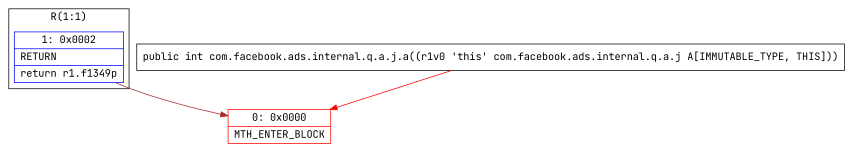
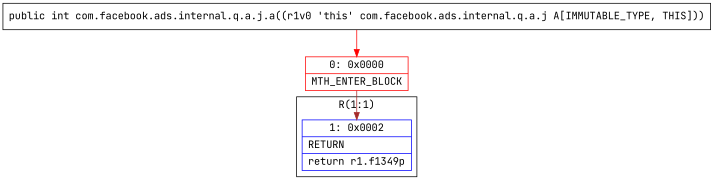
(167, 101) -> (357, 102)
